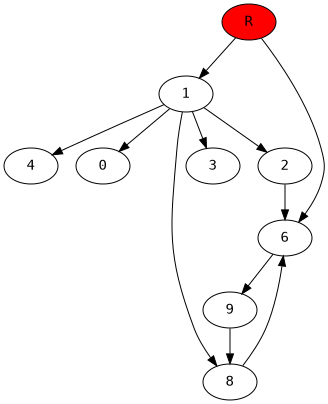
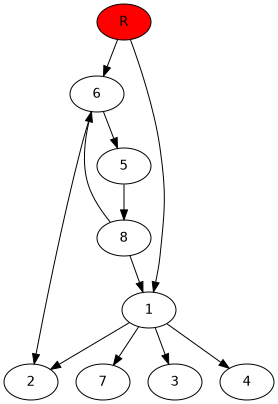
(103, 166) -> (103, 382)
(285, 197) -> (61, 232)
(172, 238) -> (135, 269)
(230, 310) -> (124, 166)
